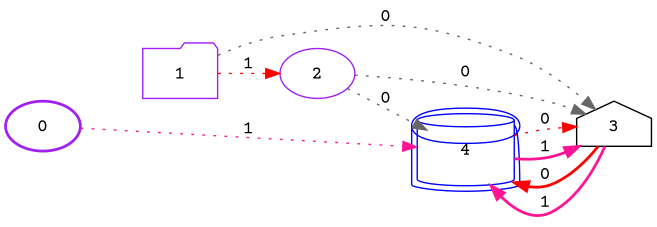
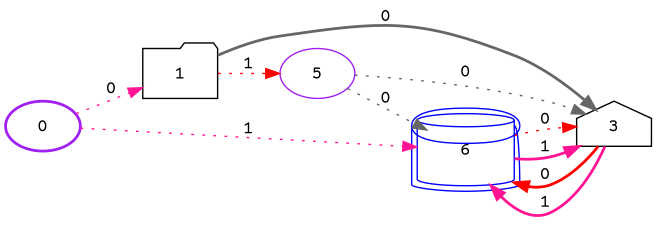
(408, 27) -> (408, 27)
(180, 73) -> (180, 73)
(317, 73) -> (317, 73)
none -> (103, 103)
(466, 150) -> (466, 150)
